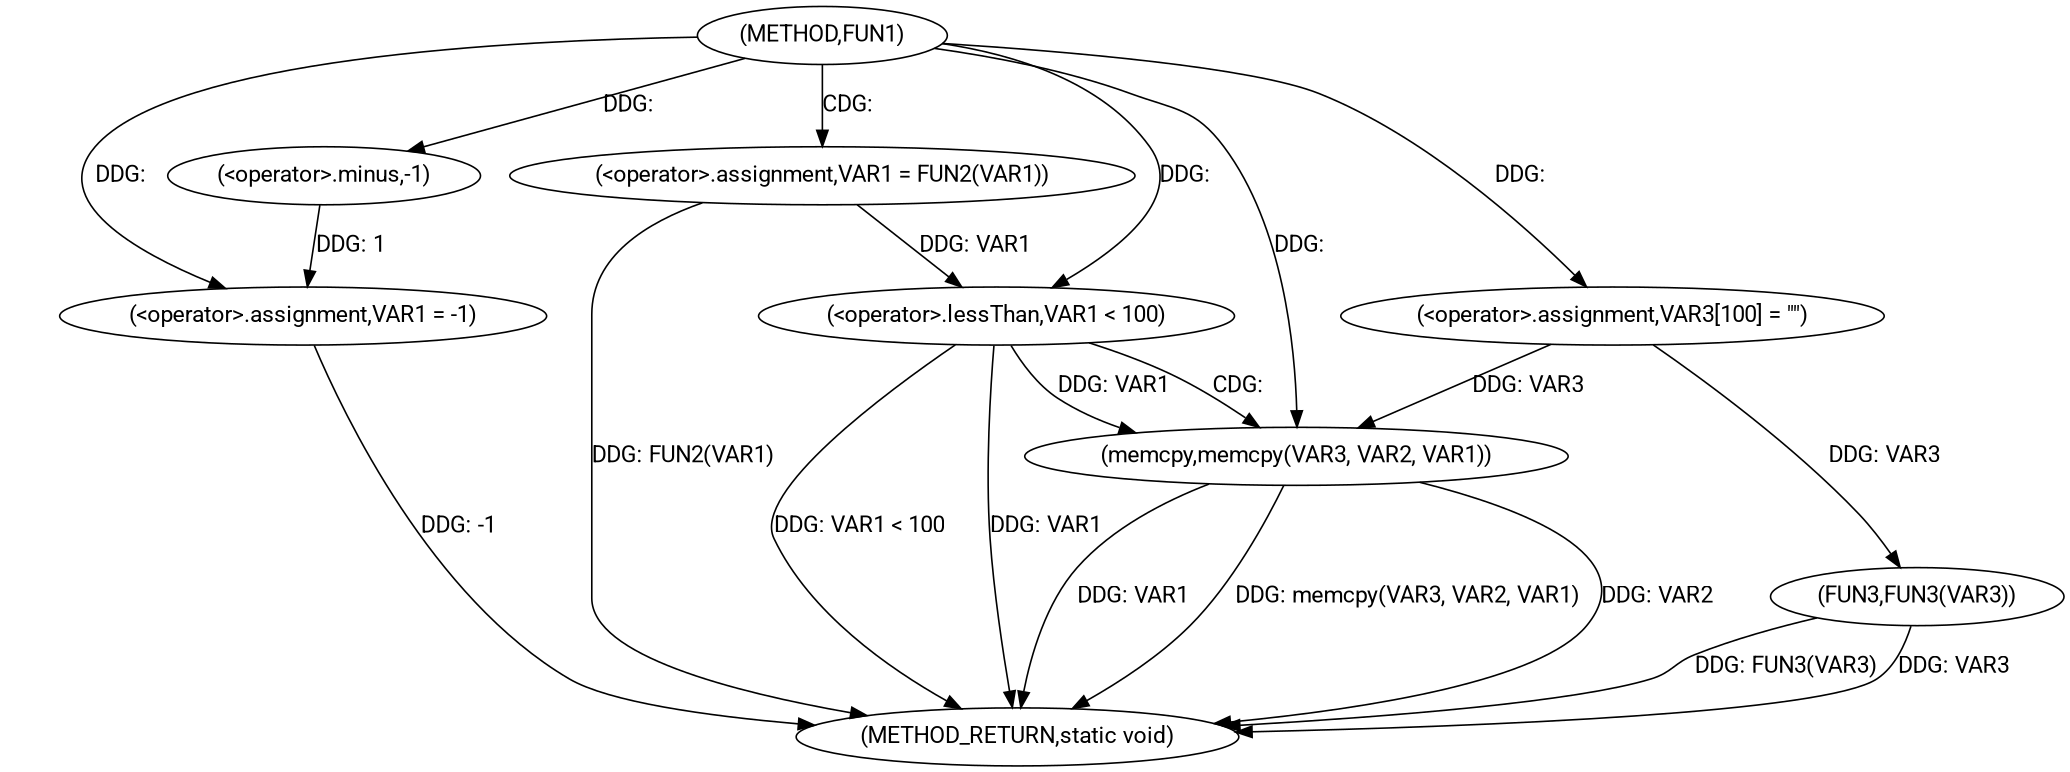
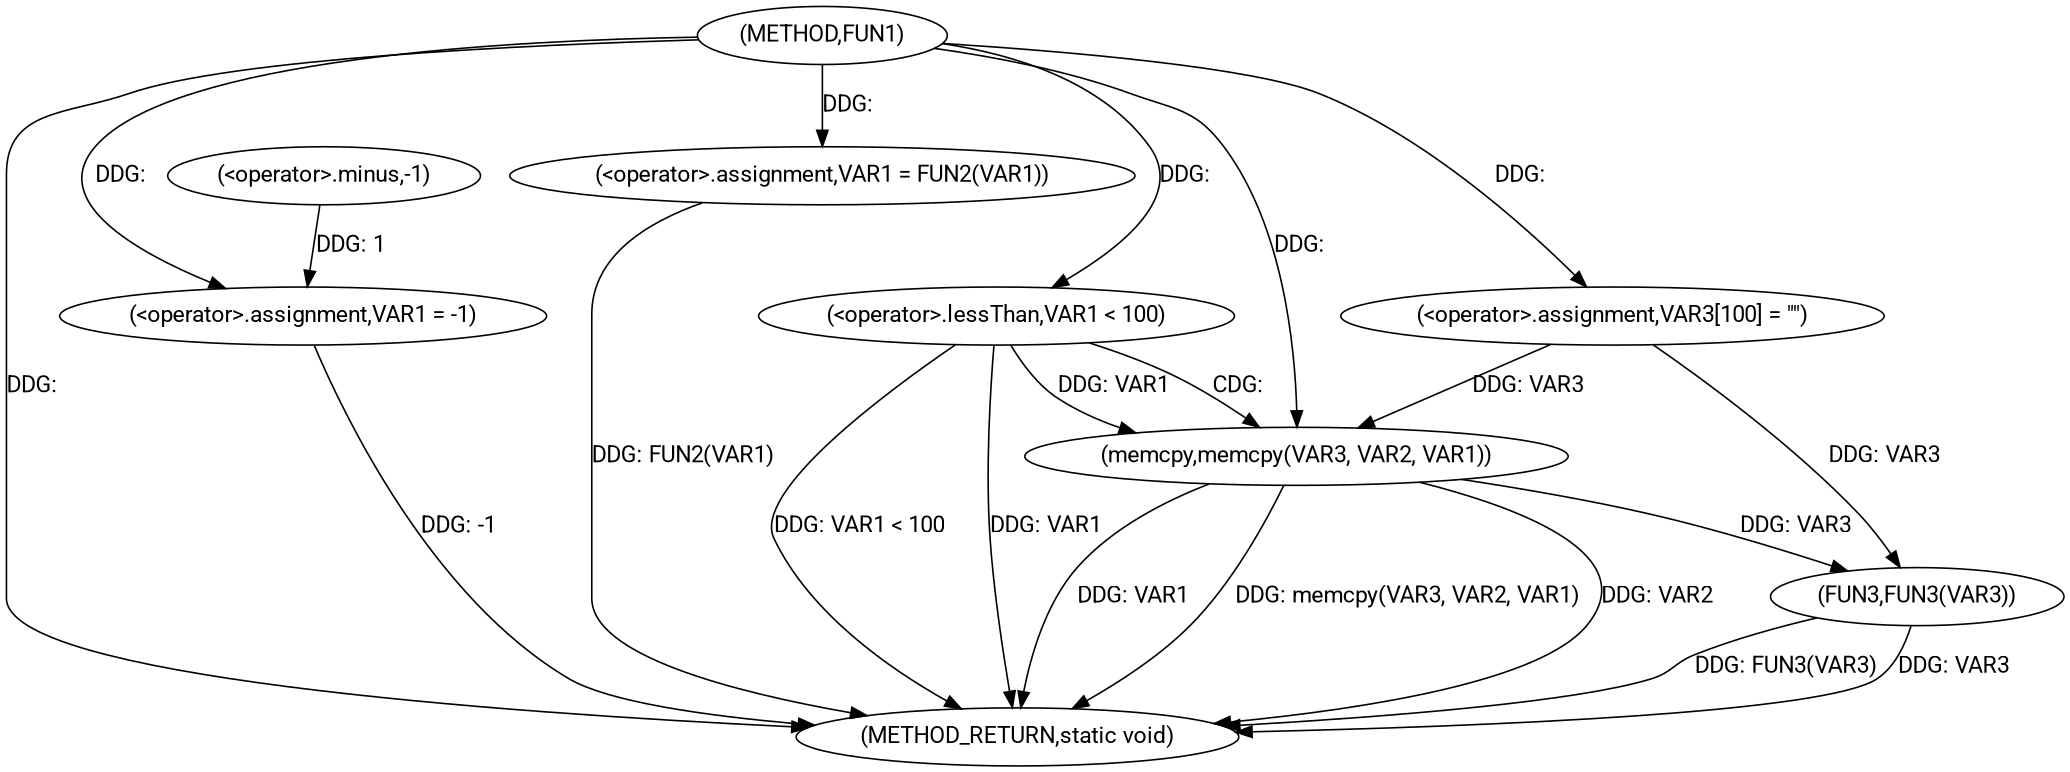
(584, 103) -> (6, 423)
(851, 106) -> (851, 106)
(903, 241) -> none
none -> (1649, 514)
